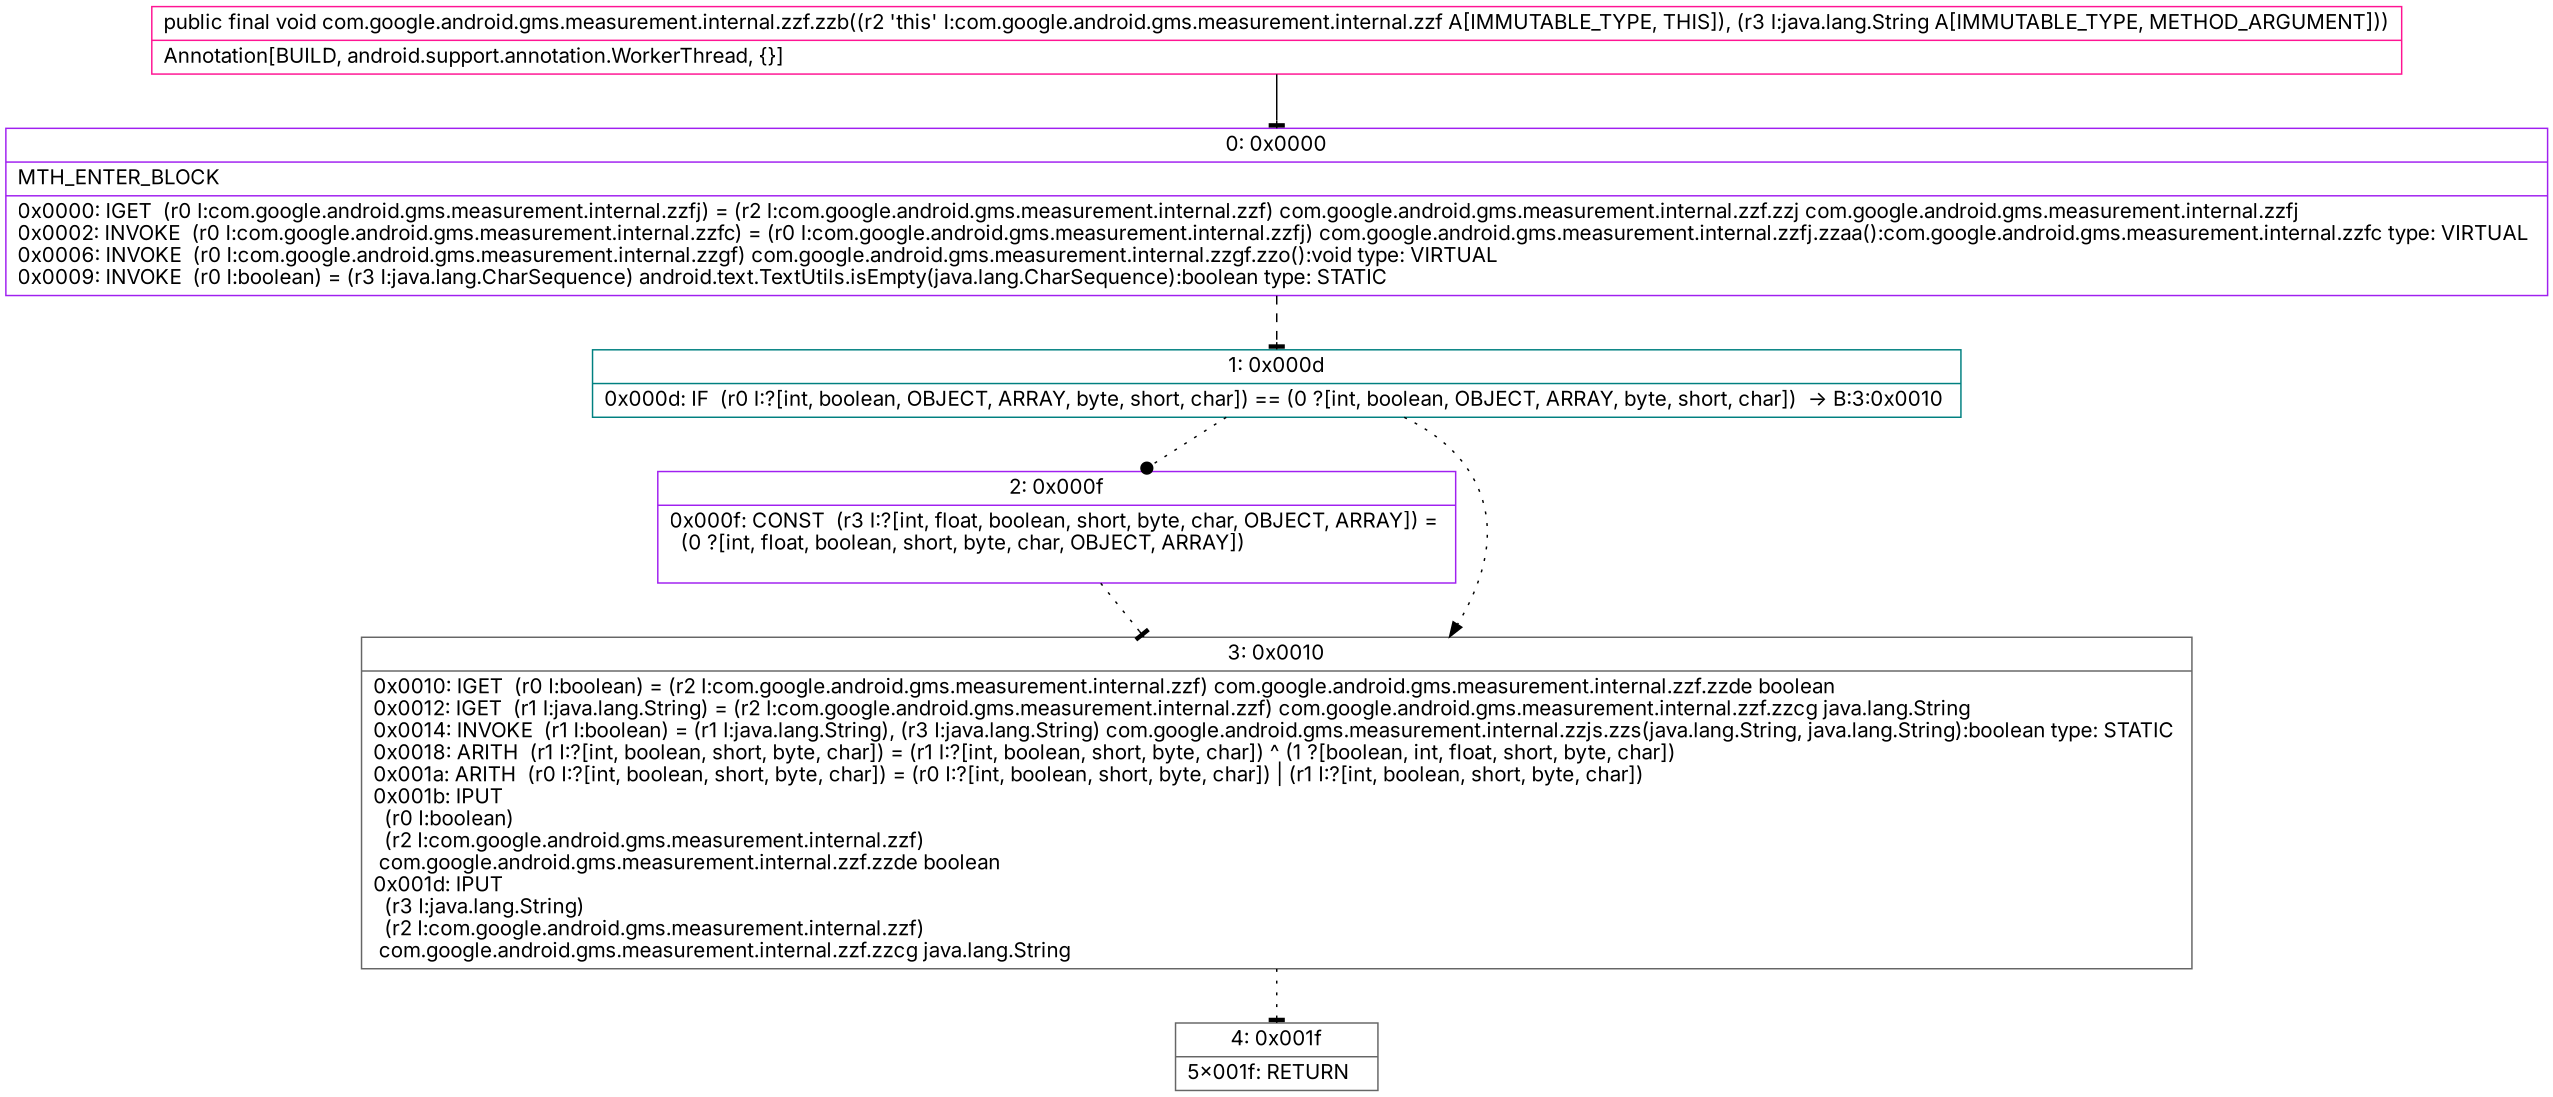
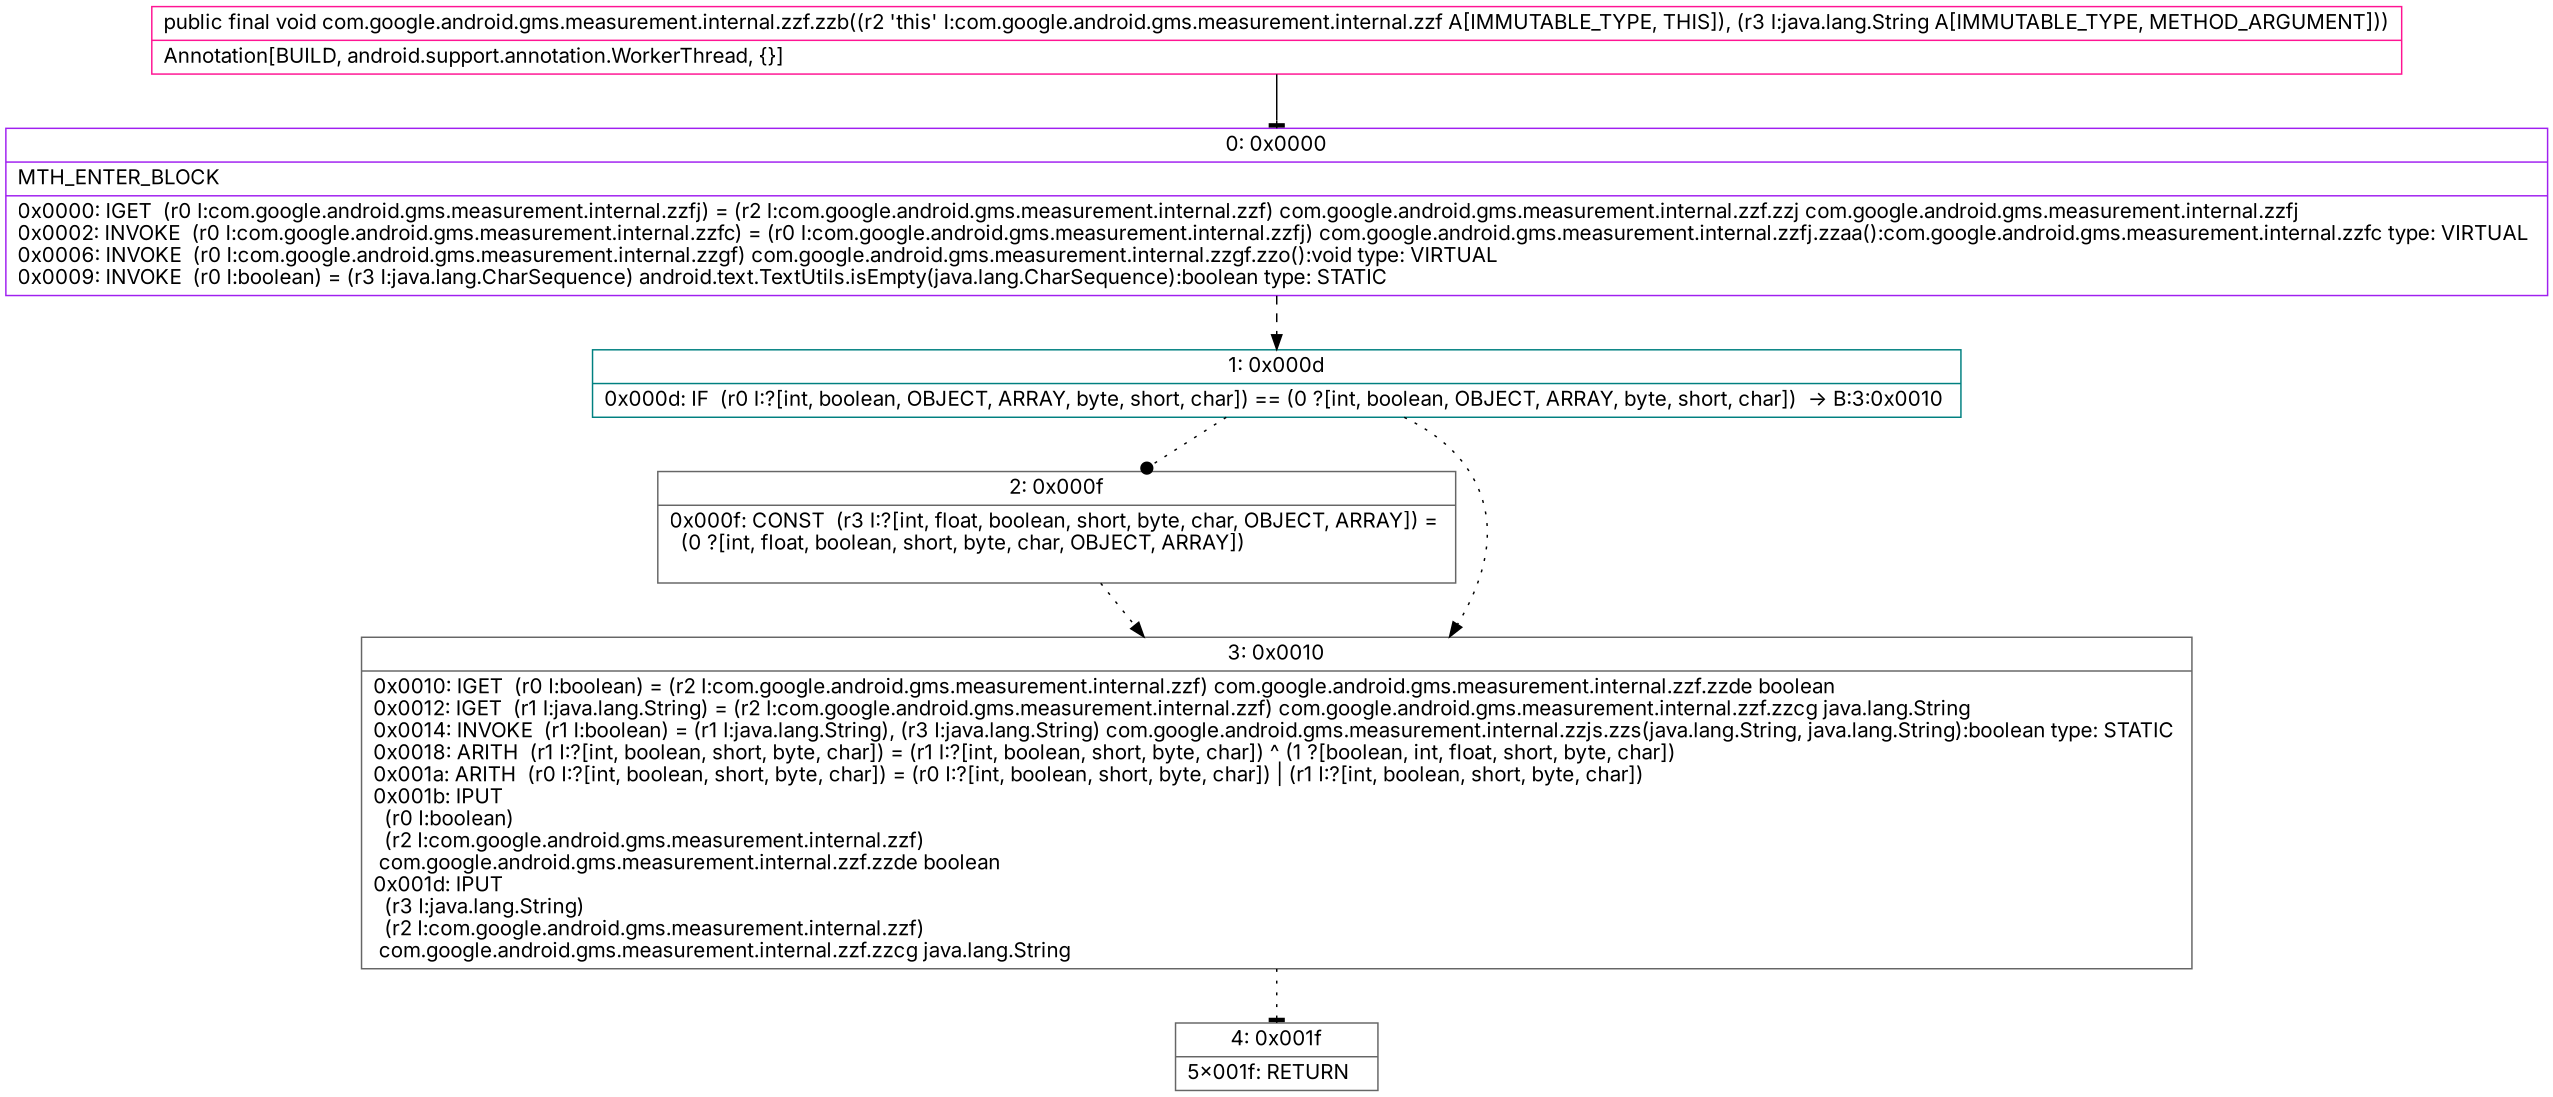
(1277, 319) -> (1277, 315)
(1057, 527) -> (1057, 527)
(1120, 607) -> (1118, 604)
